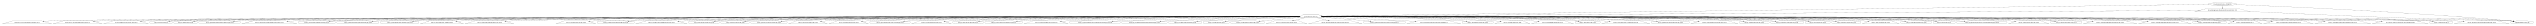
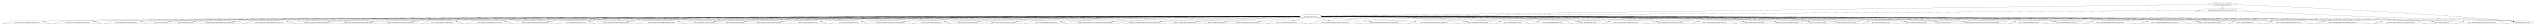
none -> (535, 22)
